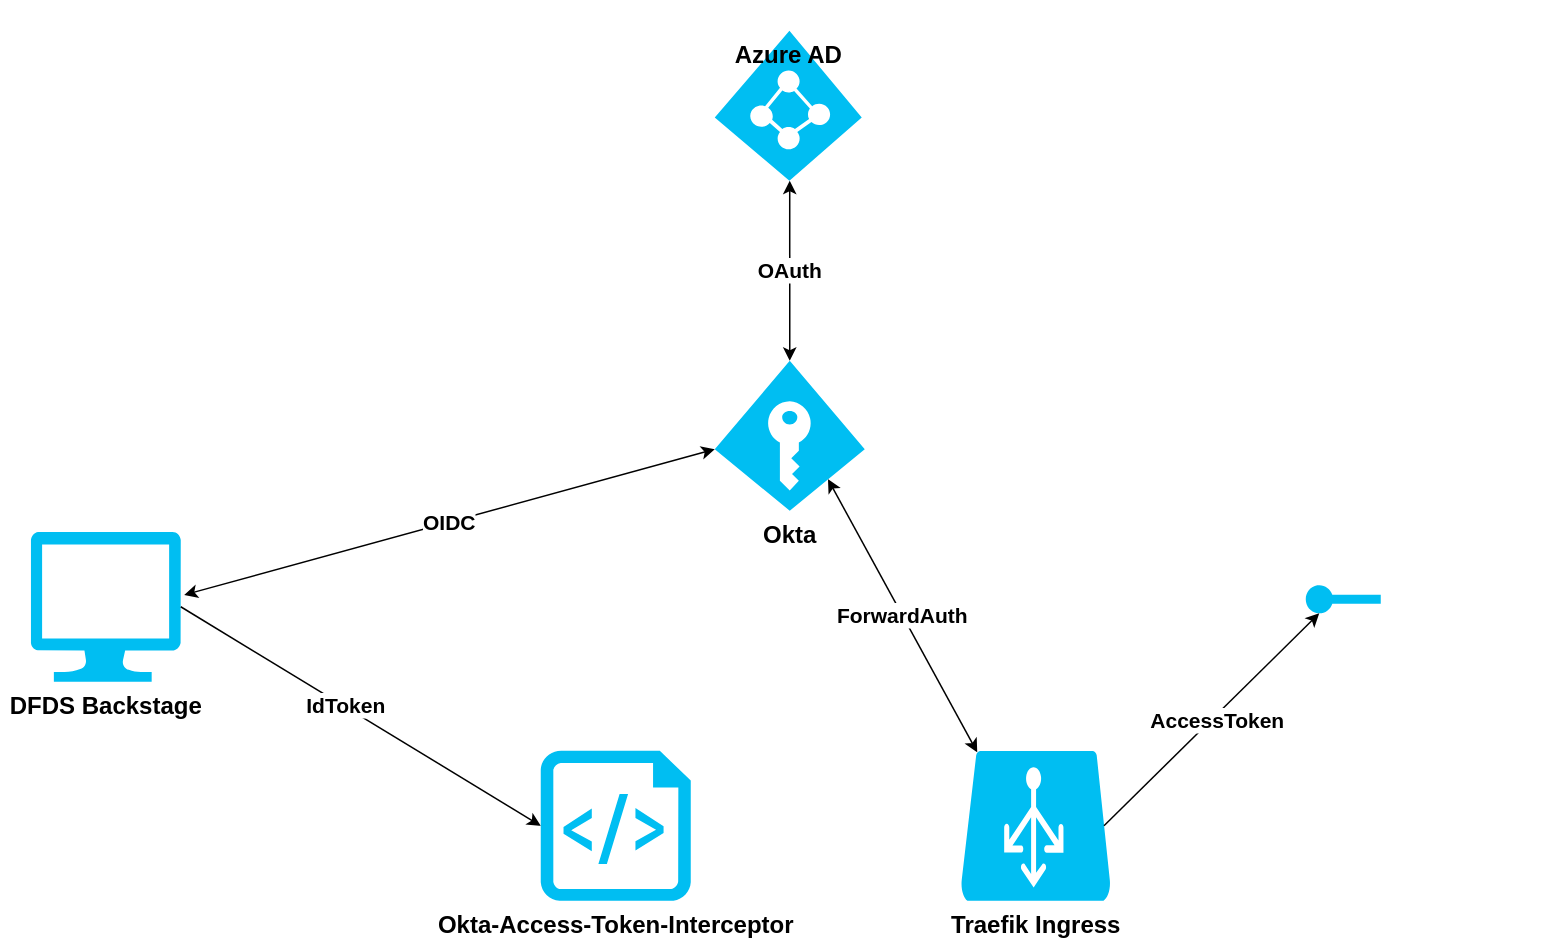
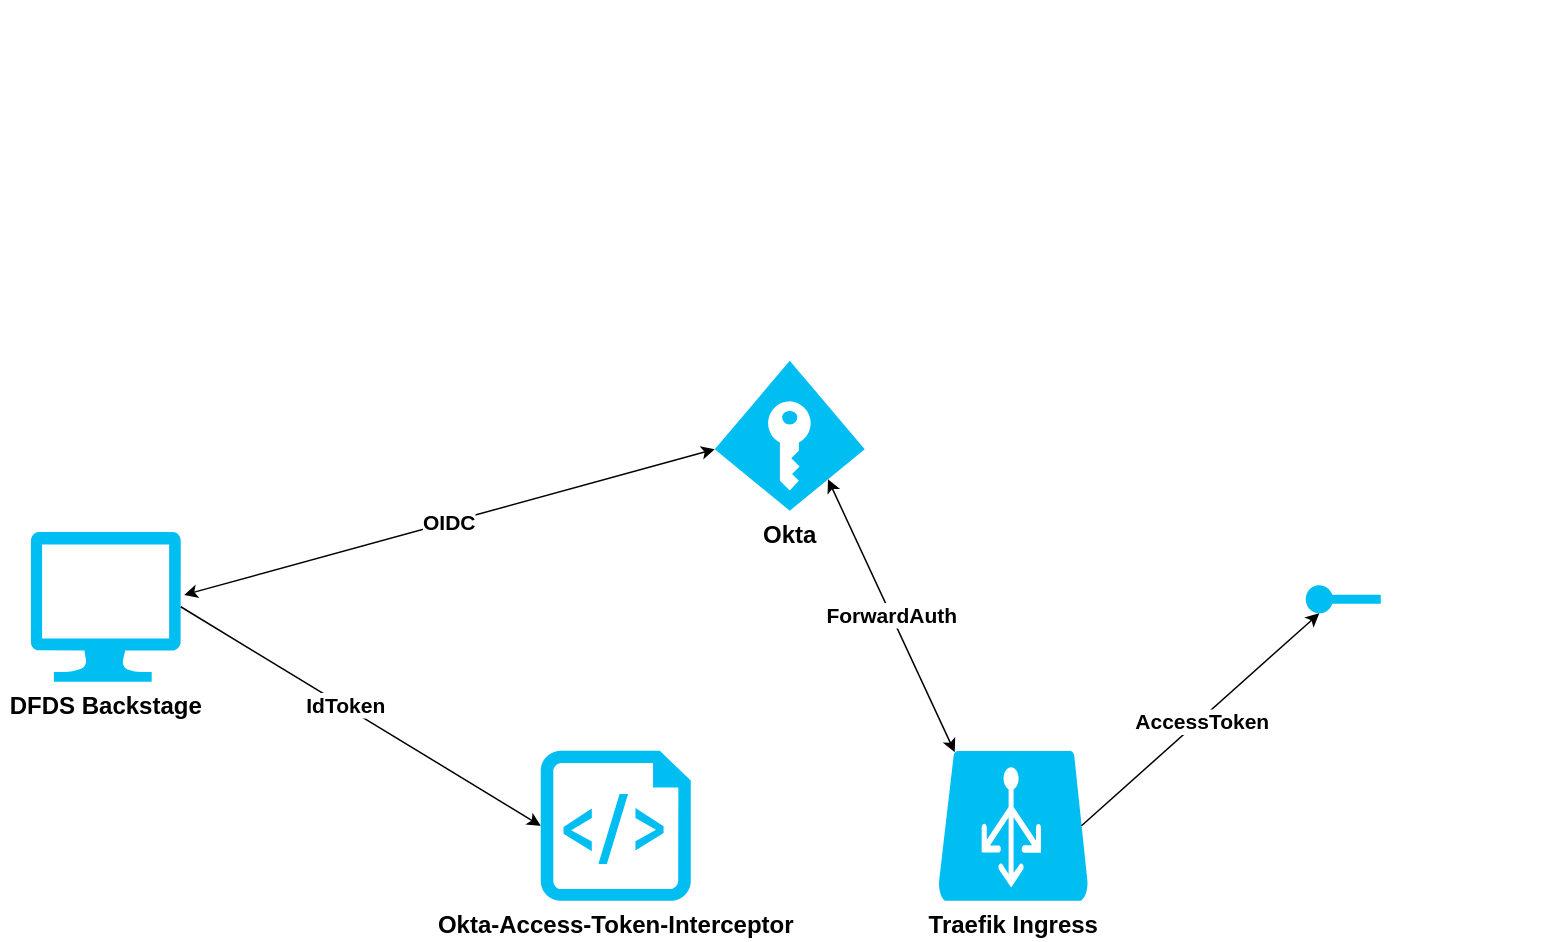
(788, 106) -> none
(790, 271) -> none
(1036, 826) -> (1013, 826)
